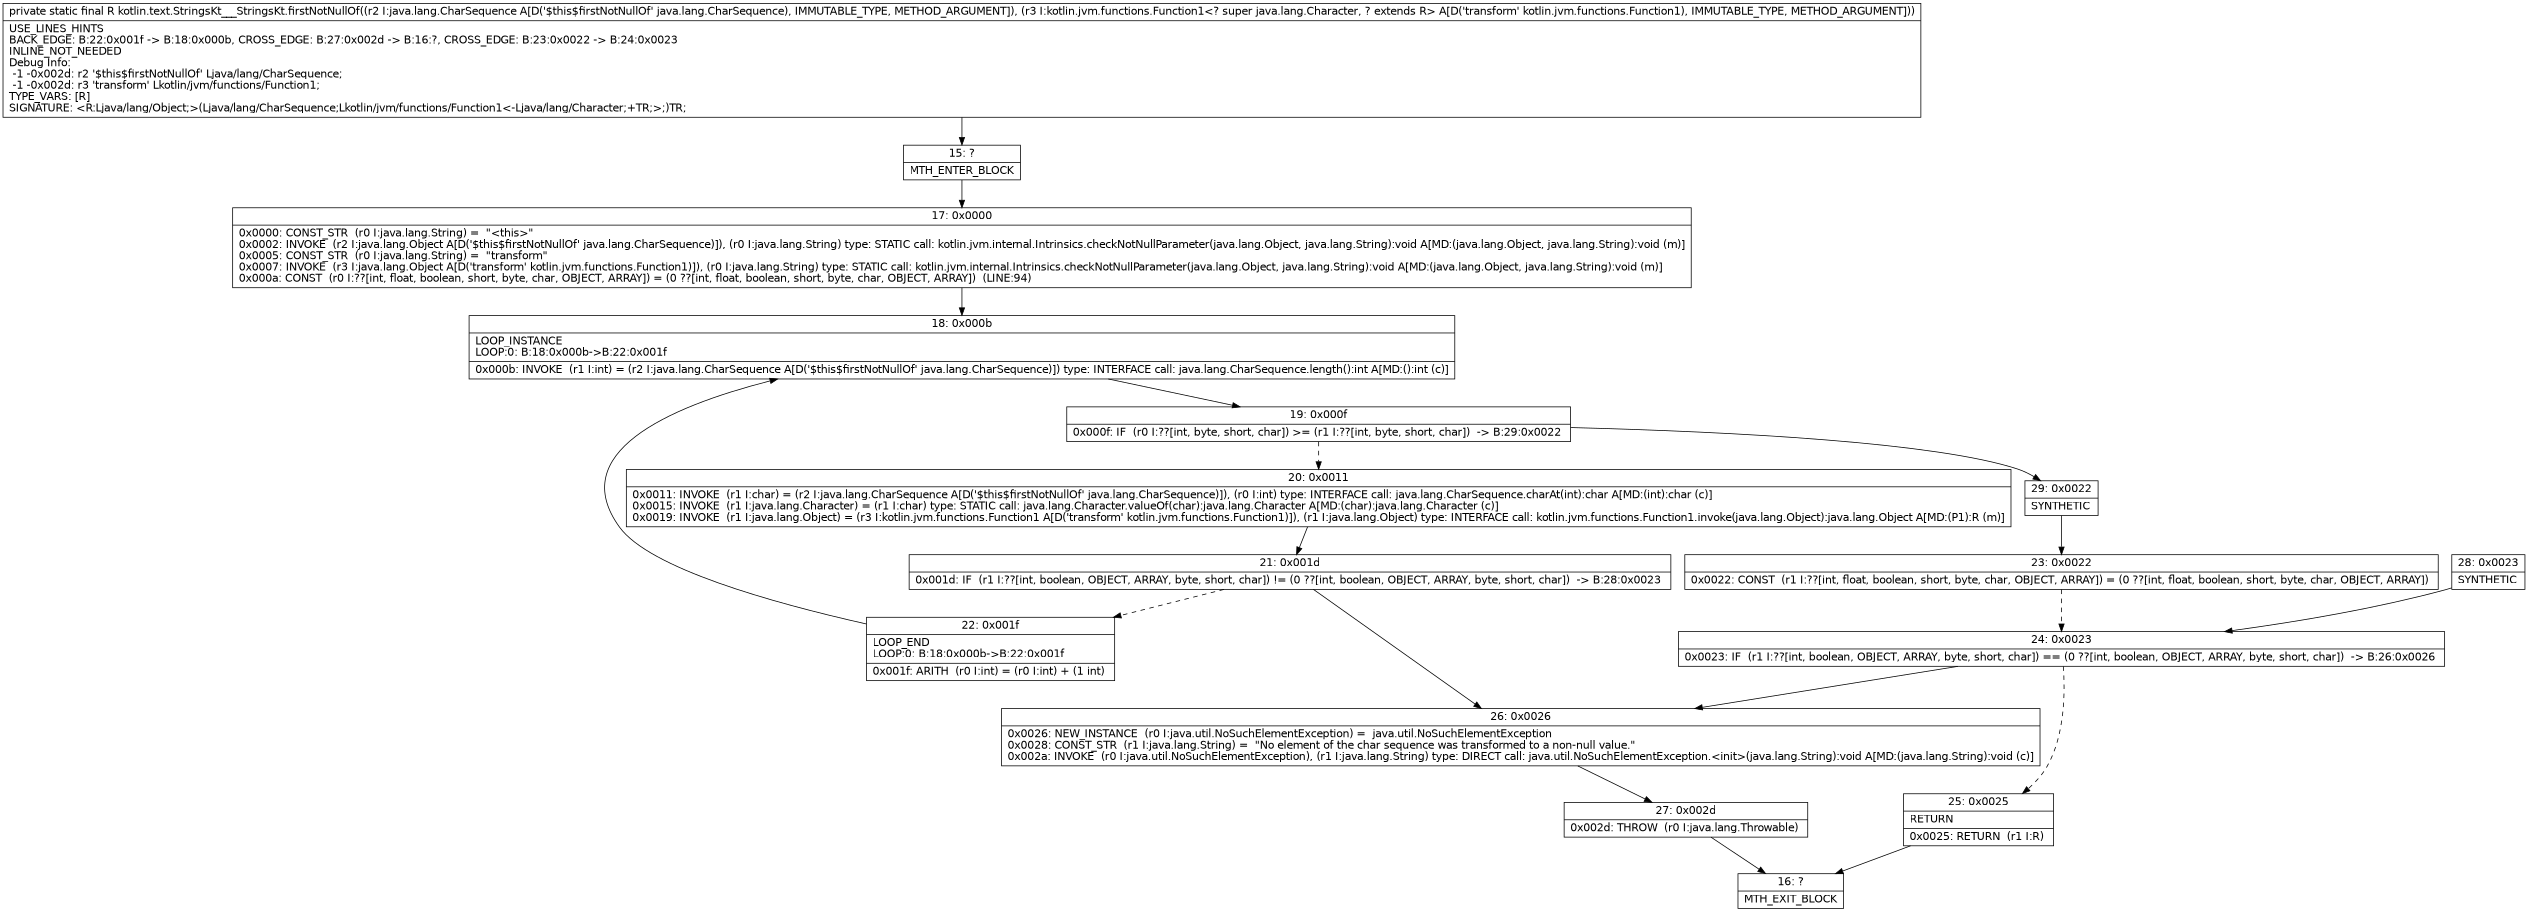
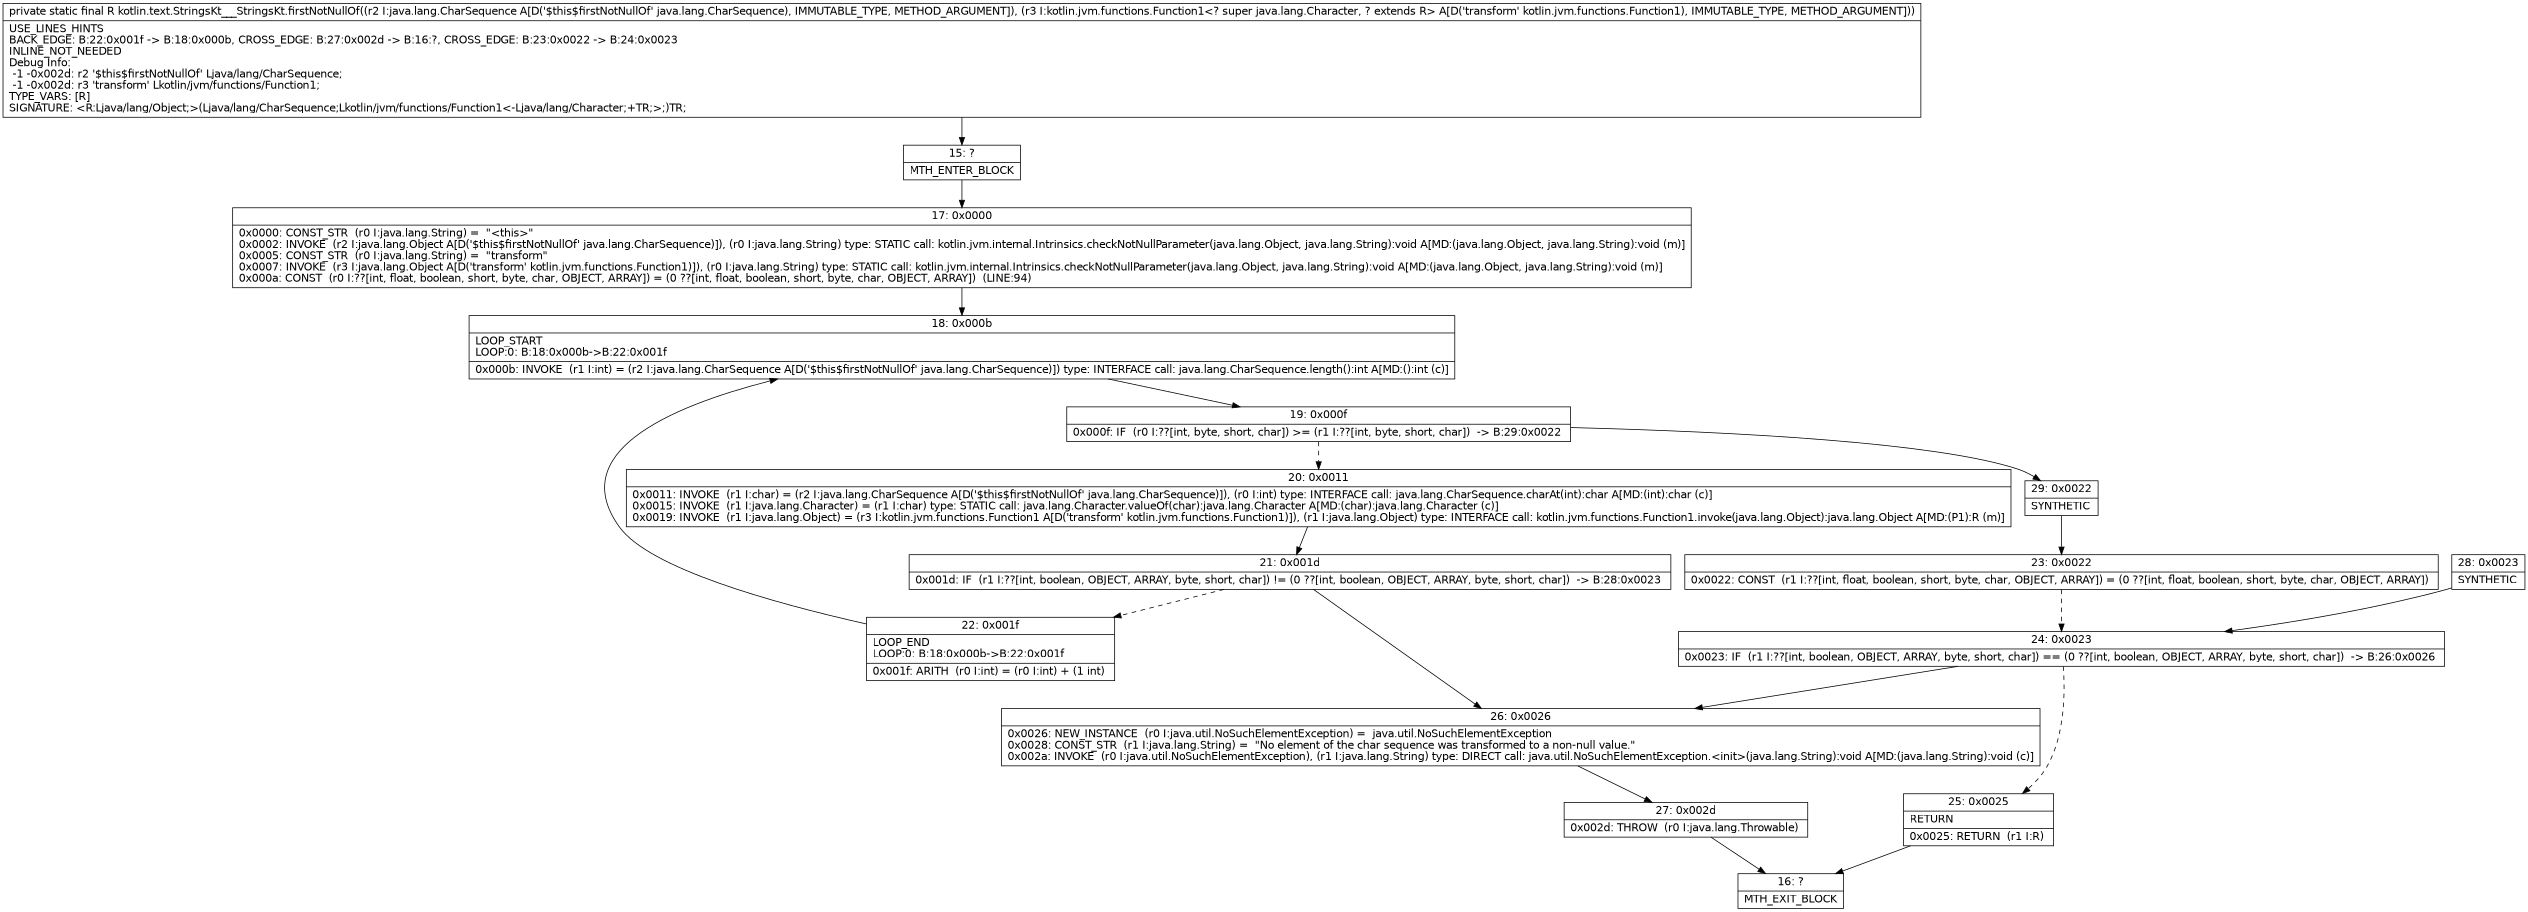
(519, 341) -> (509, 341)
